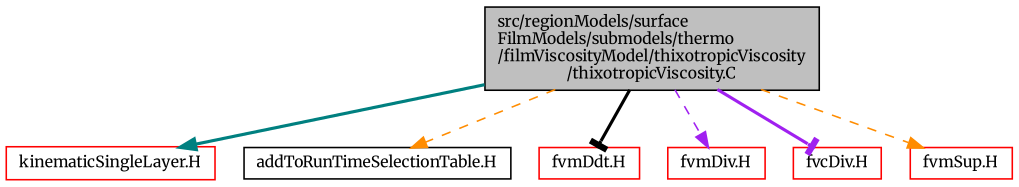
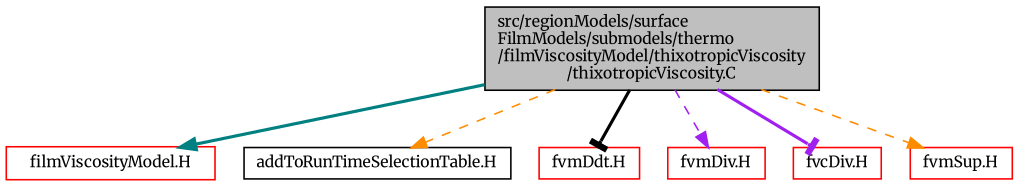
(111, 163) -> (111, 163)
